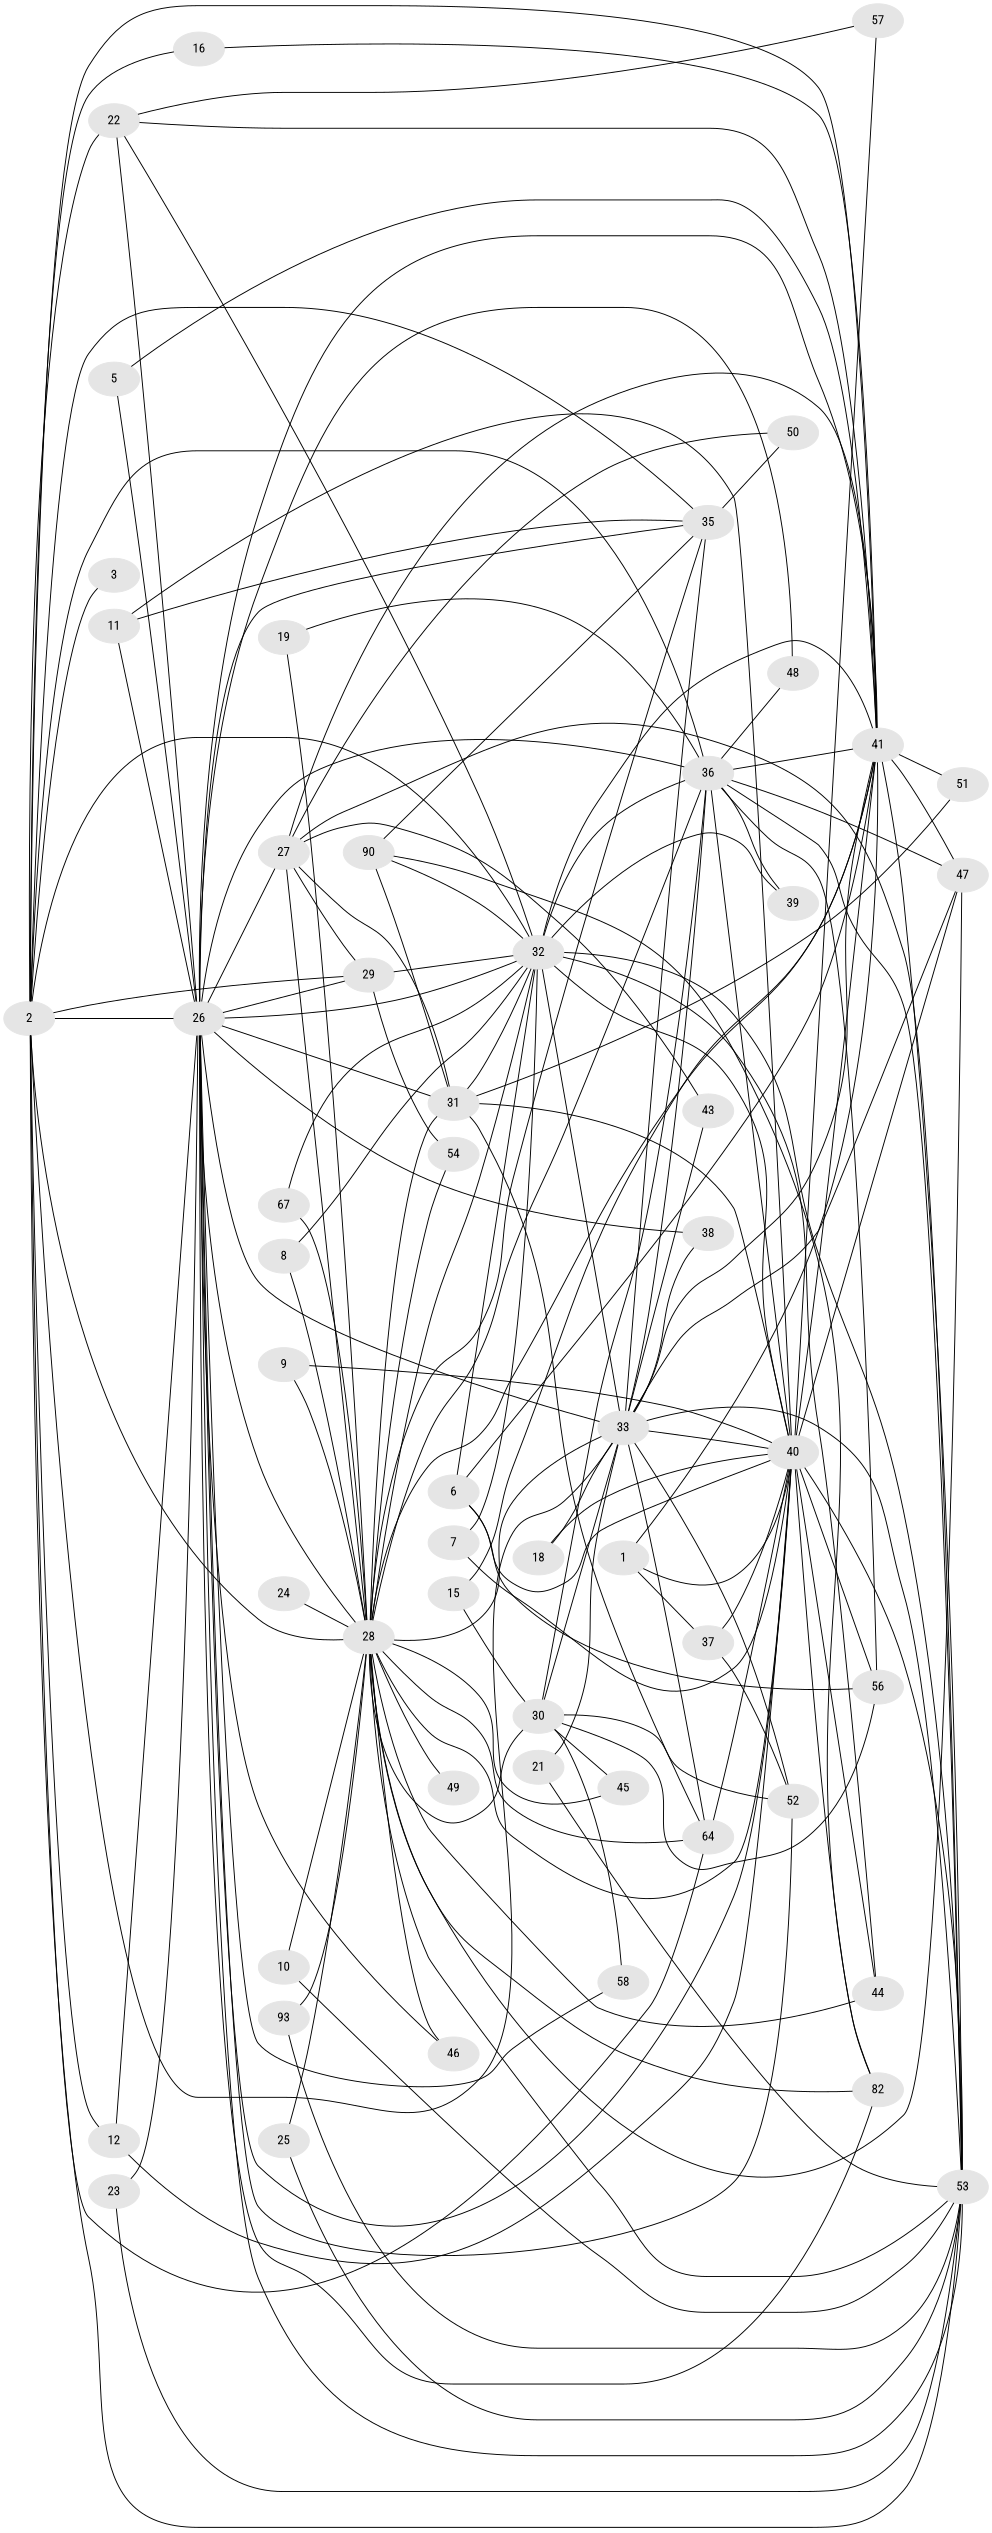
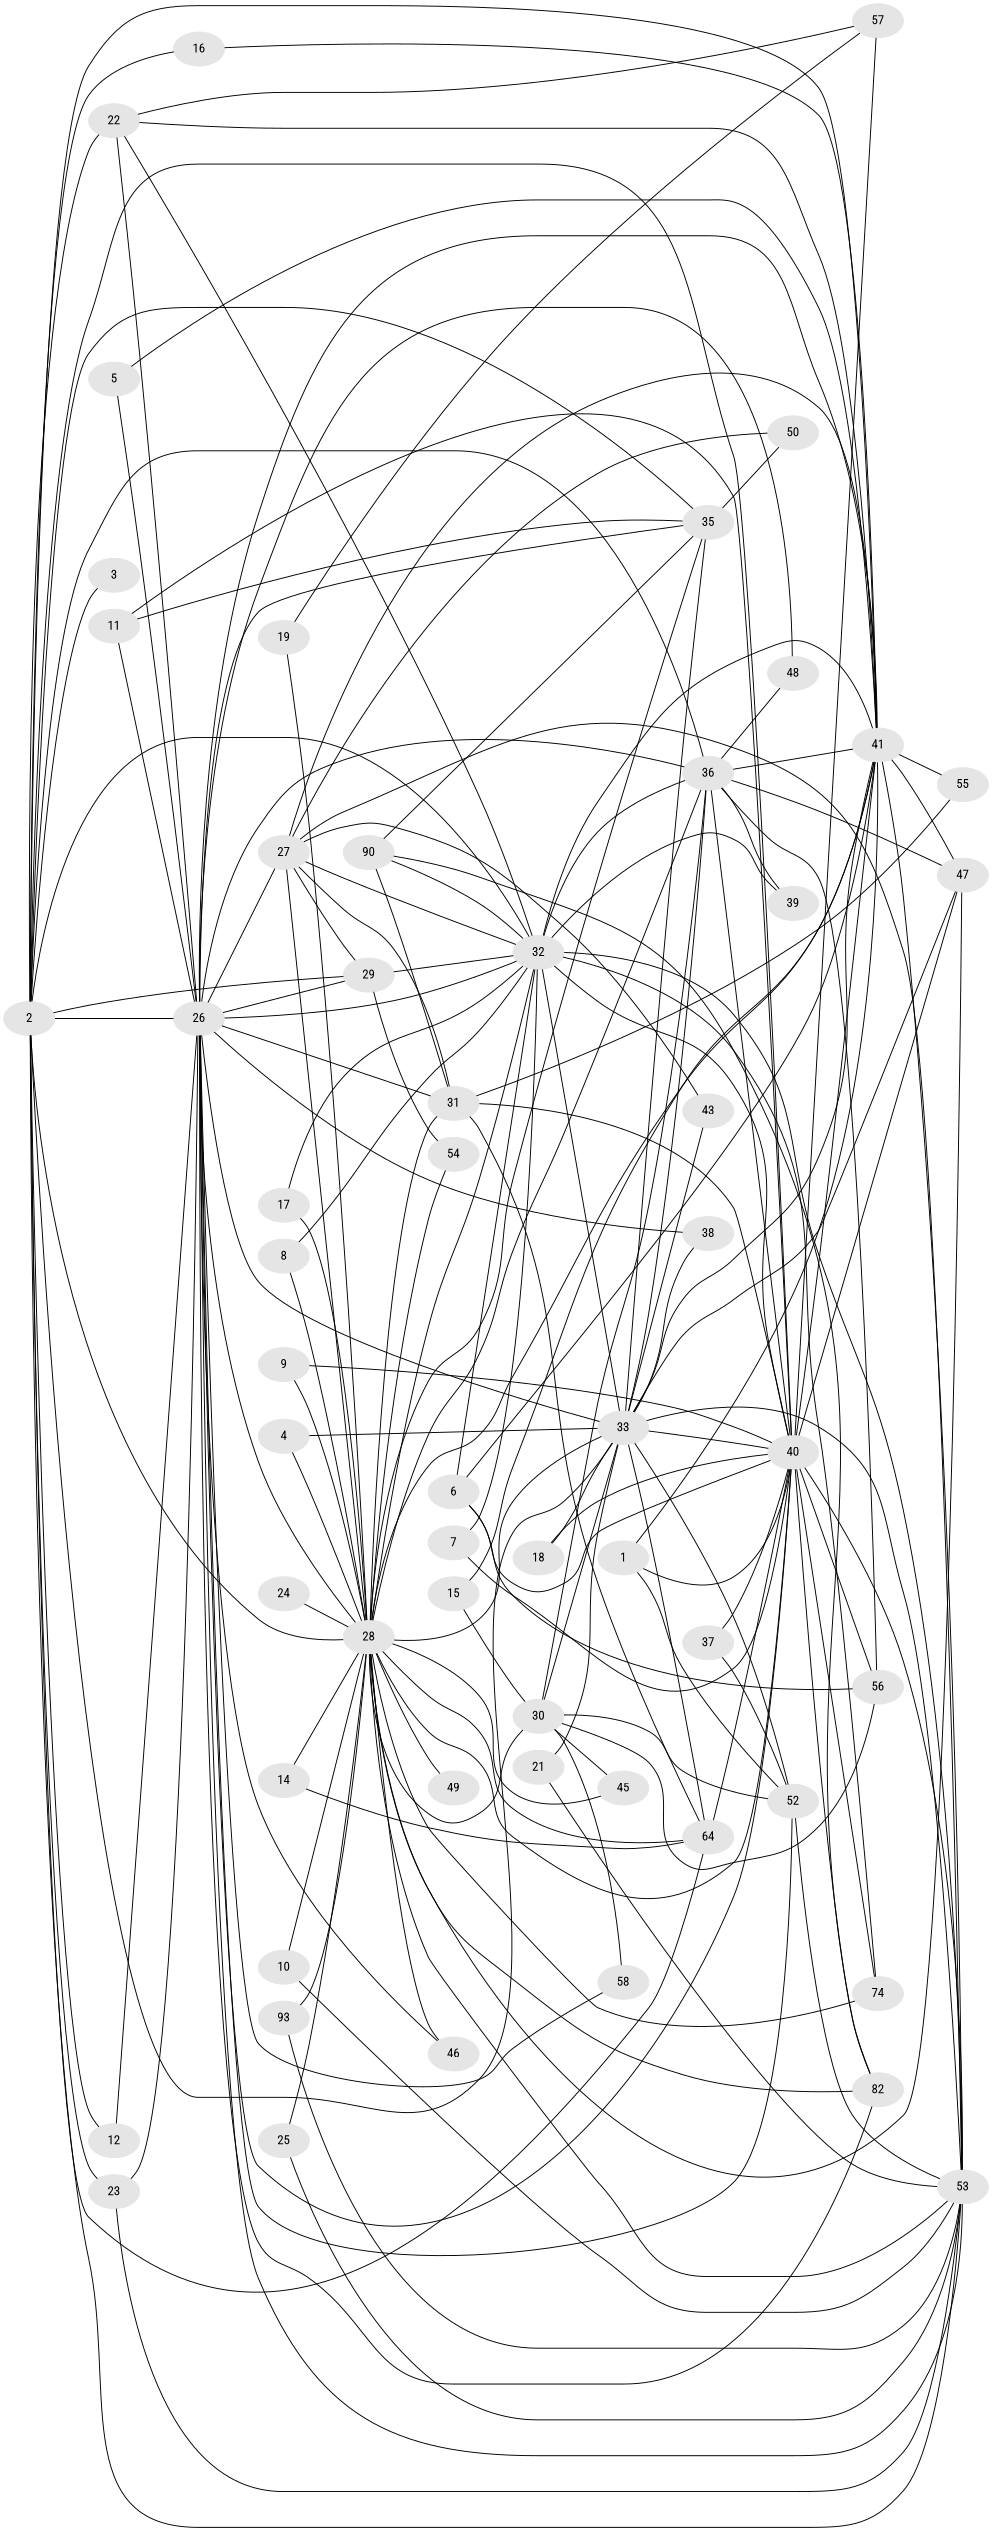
(533, 606) -> (545, 297)
(963, 785) -> (963, 785)
(503, 1031) -> (410, 905)
(284, 1205) -> (284, 1205)
none -> (284, 1436)
(939, 1440) -> (823, 2023)
(670, 1605) -> (699, 1693)
none -> (42, 1610)
none -> (284, 1780)
(878, 1994) -> (878, 1994)
(681, 2088) -> (603, 177)
